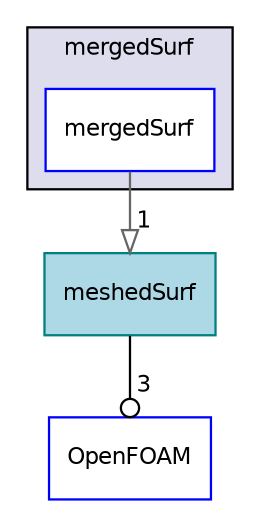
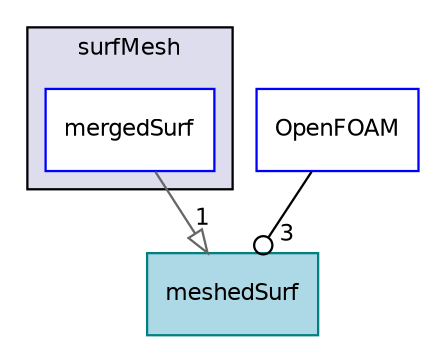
(130, 49) -> (130, 49)
(130, 367) -> (290, 204)
